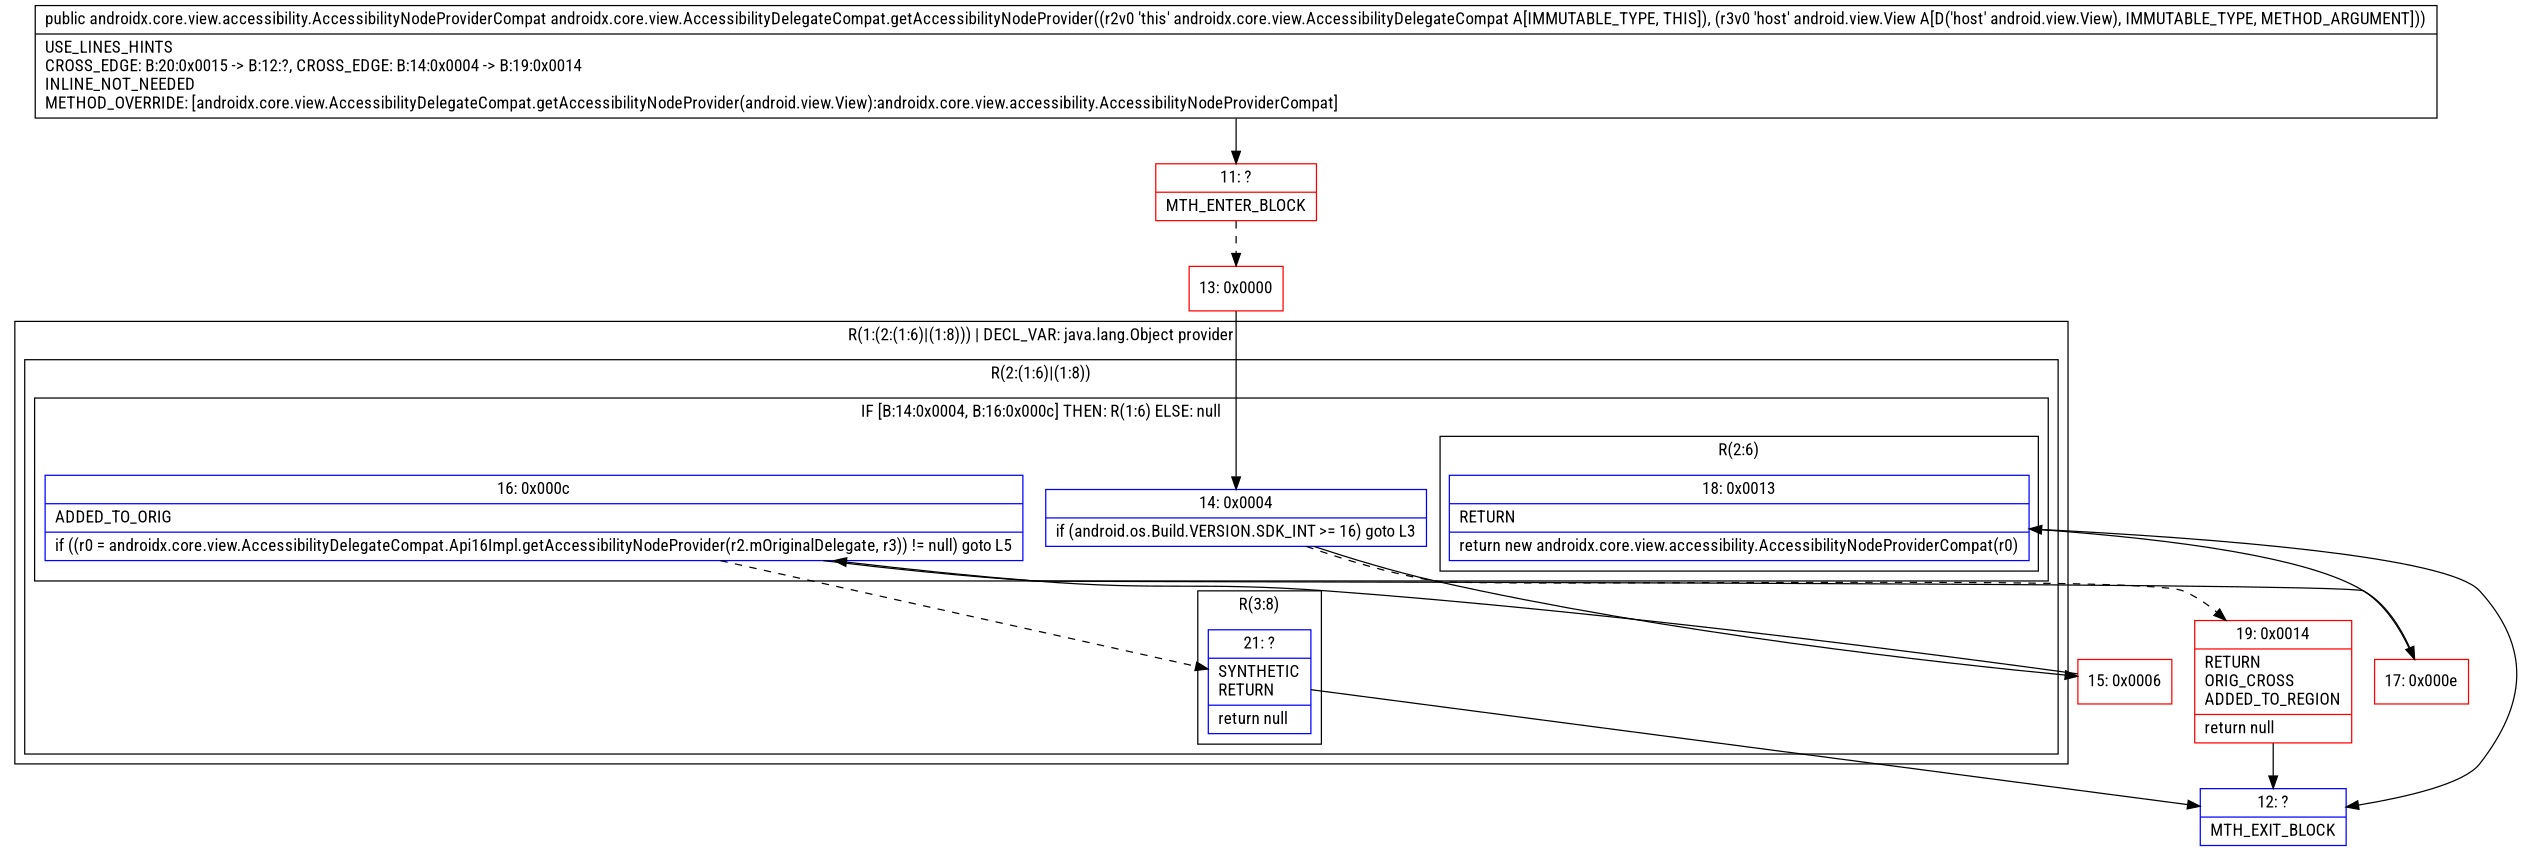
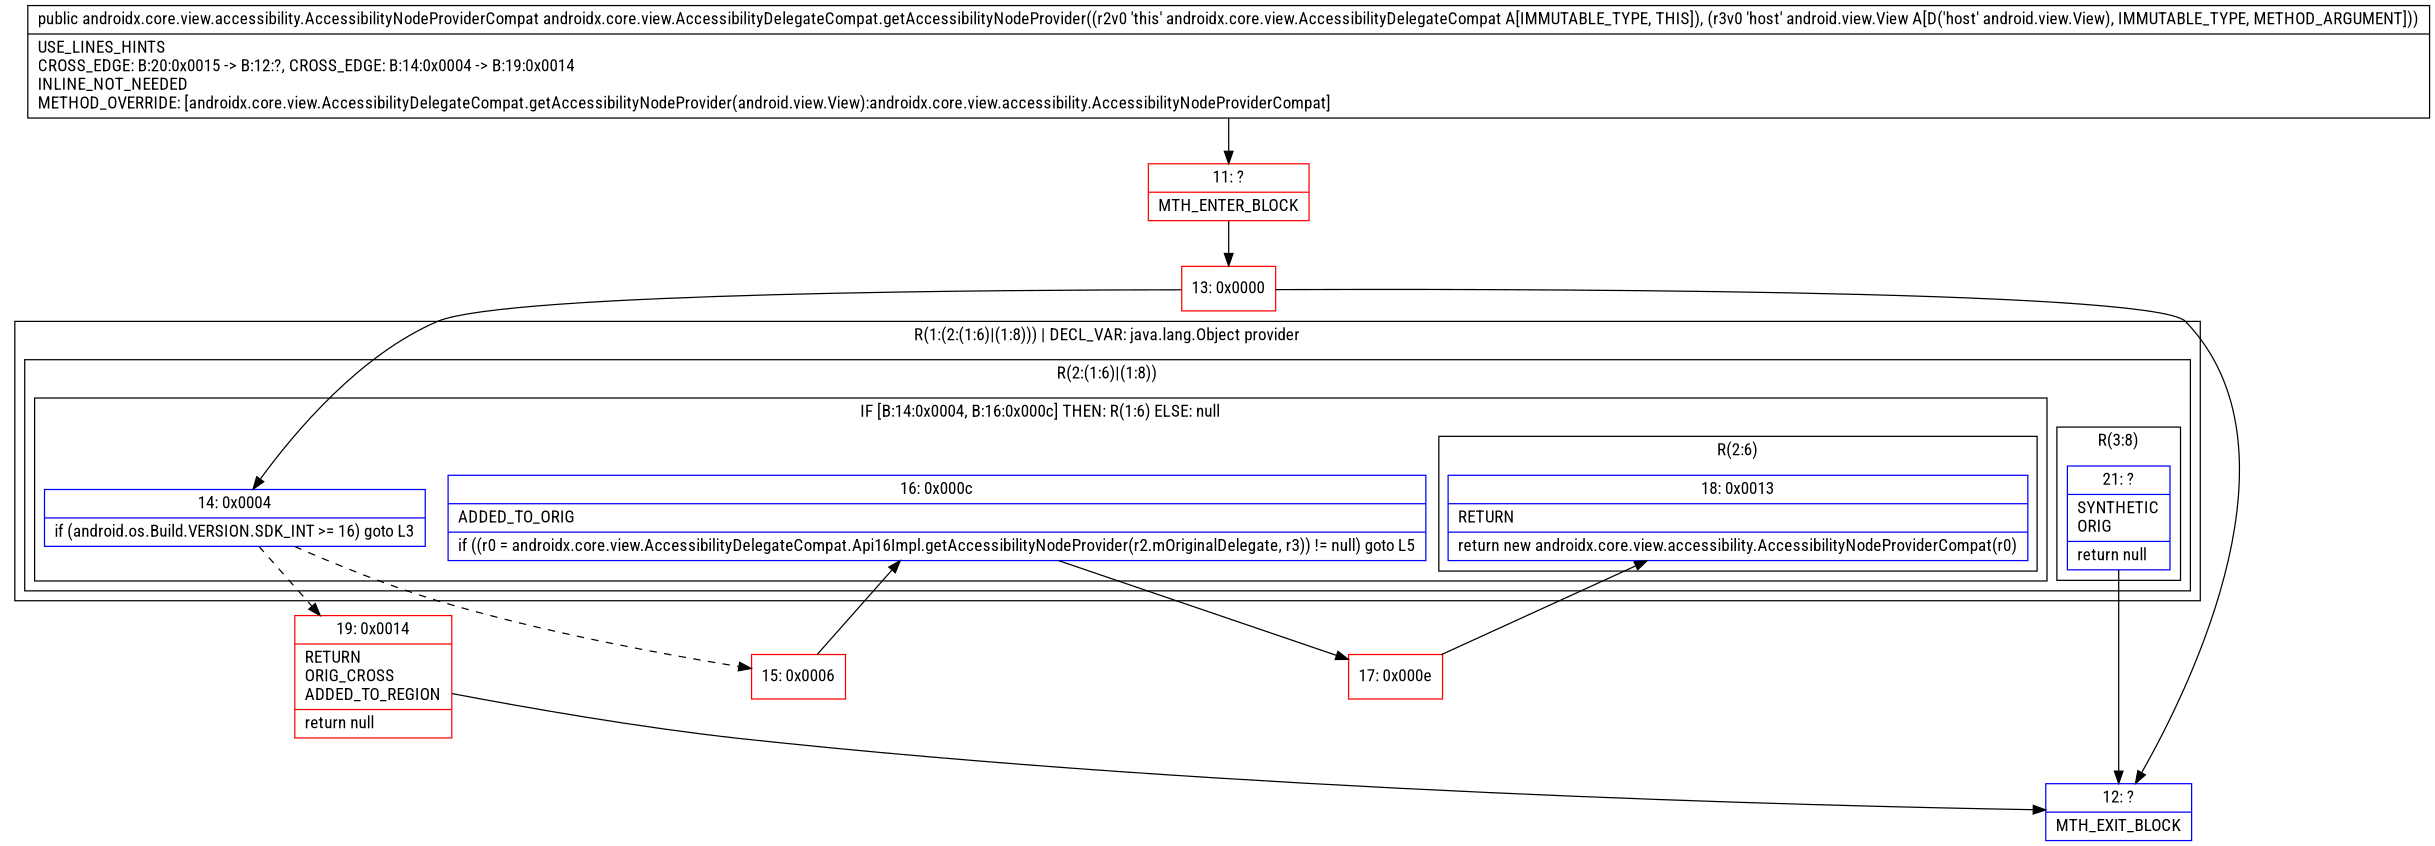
(1236, 237) -> (1229, 237)
(2417, 567) -> (1973, 299)
(1517, 598) -> (513, 621)
(958, 613) -> none
(1247, 690) -> (2095, 527)
